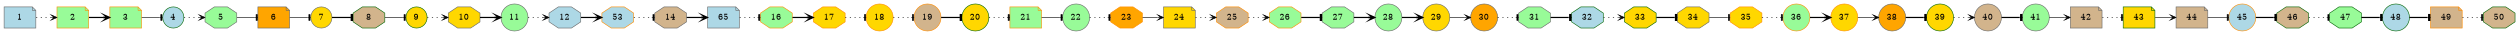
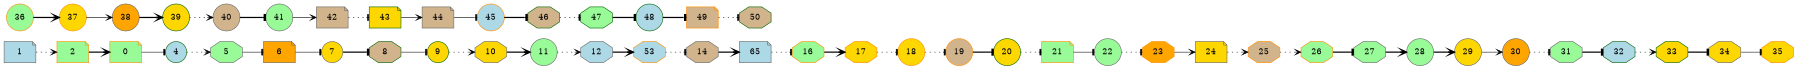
(126, 17) -> (126, 52)
(1771, 17) -> none
(1915, 17) -> (148, 17)
